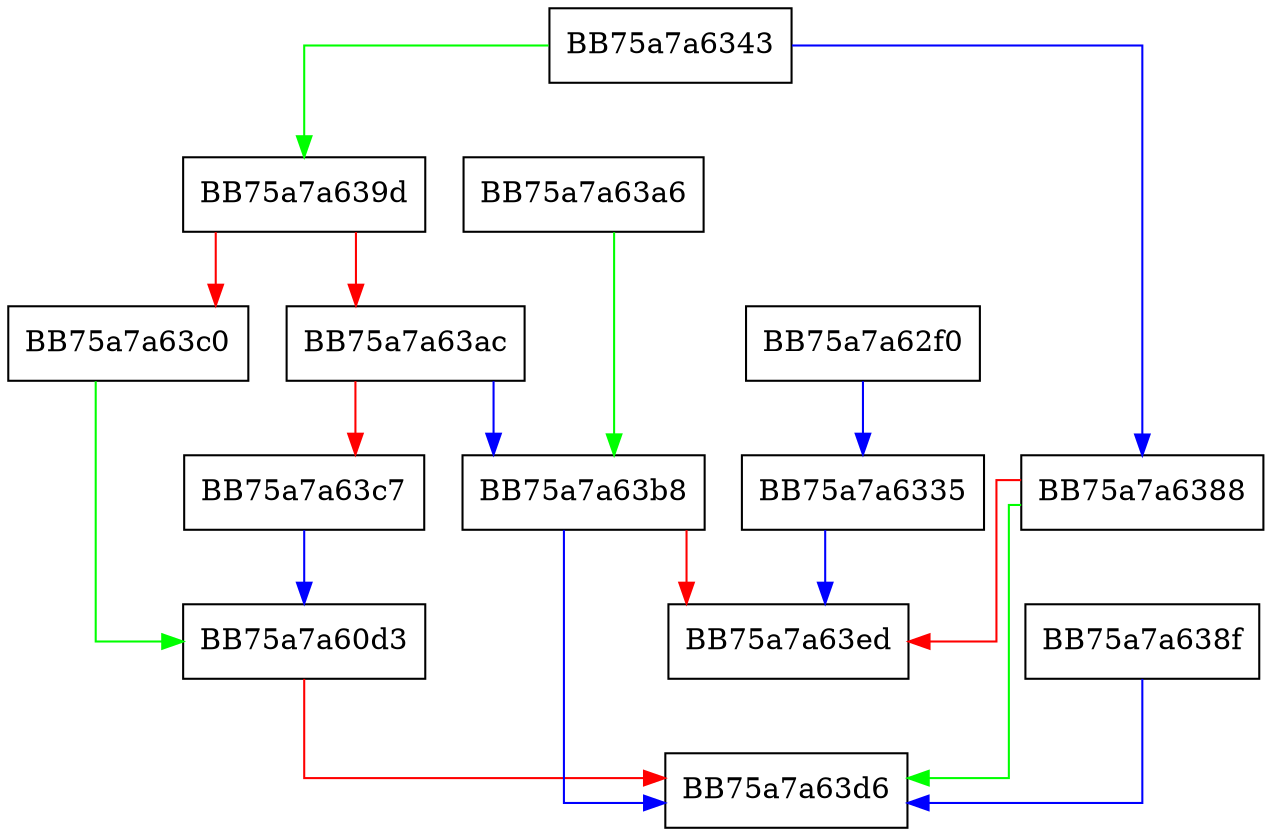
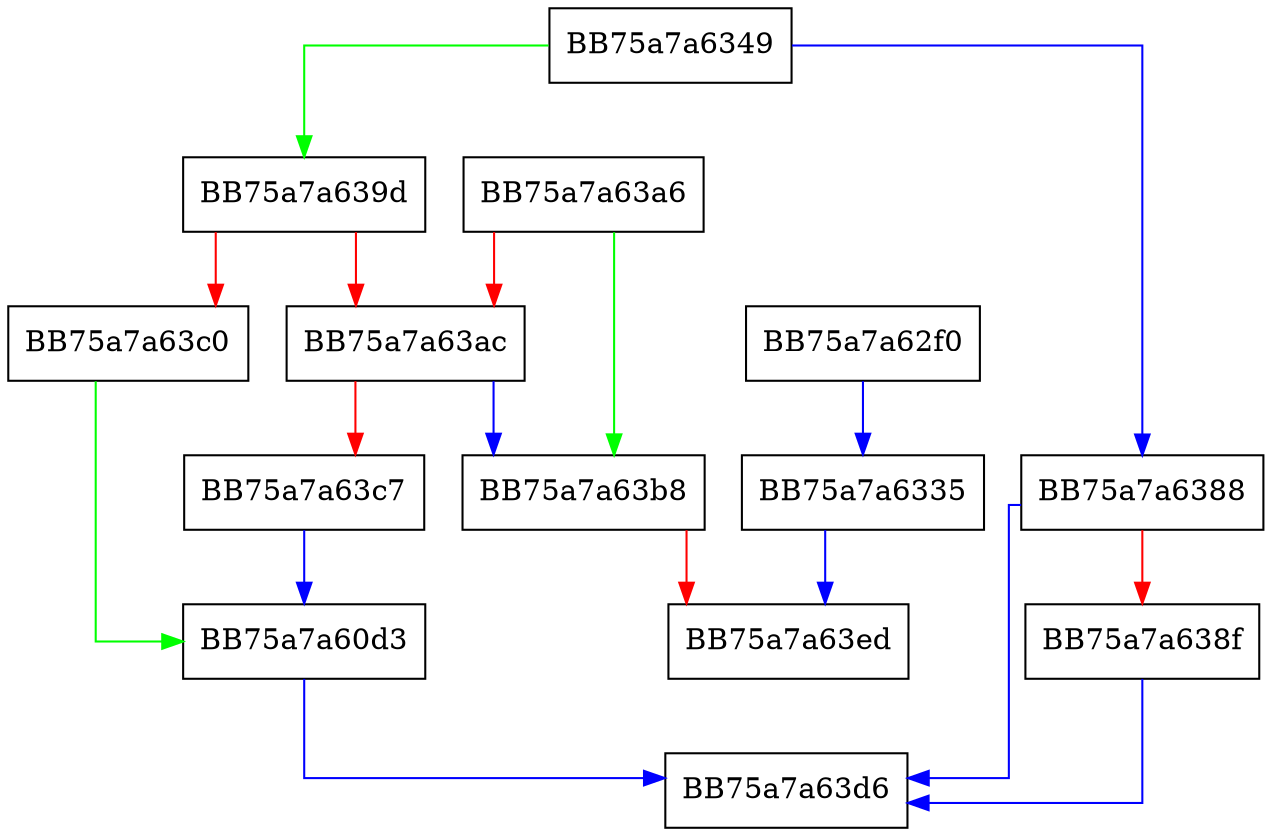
(671, 46) -> (671, 46)
none -> (494, 258)
(996, 582) -> (1142, 556)
(1009, 675) -> (1009, 675)
(564, 707) -> none
(424, 778) -> (424, 778)
